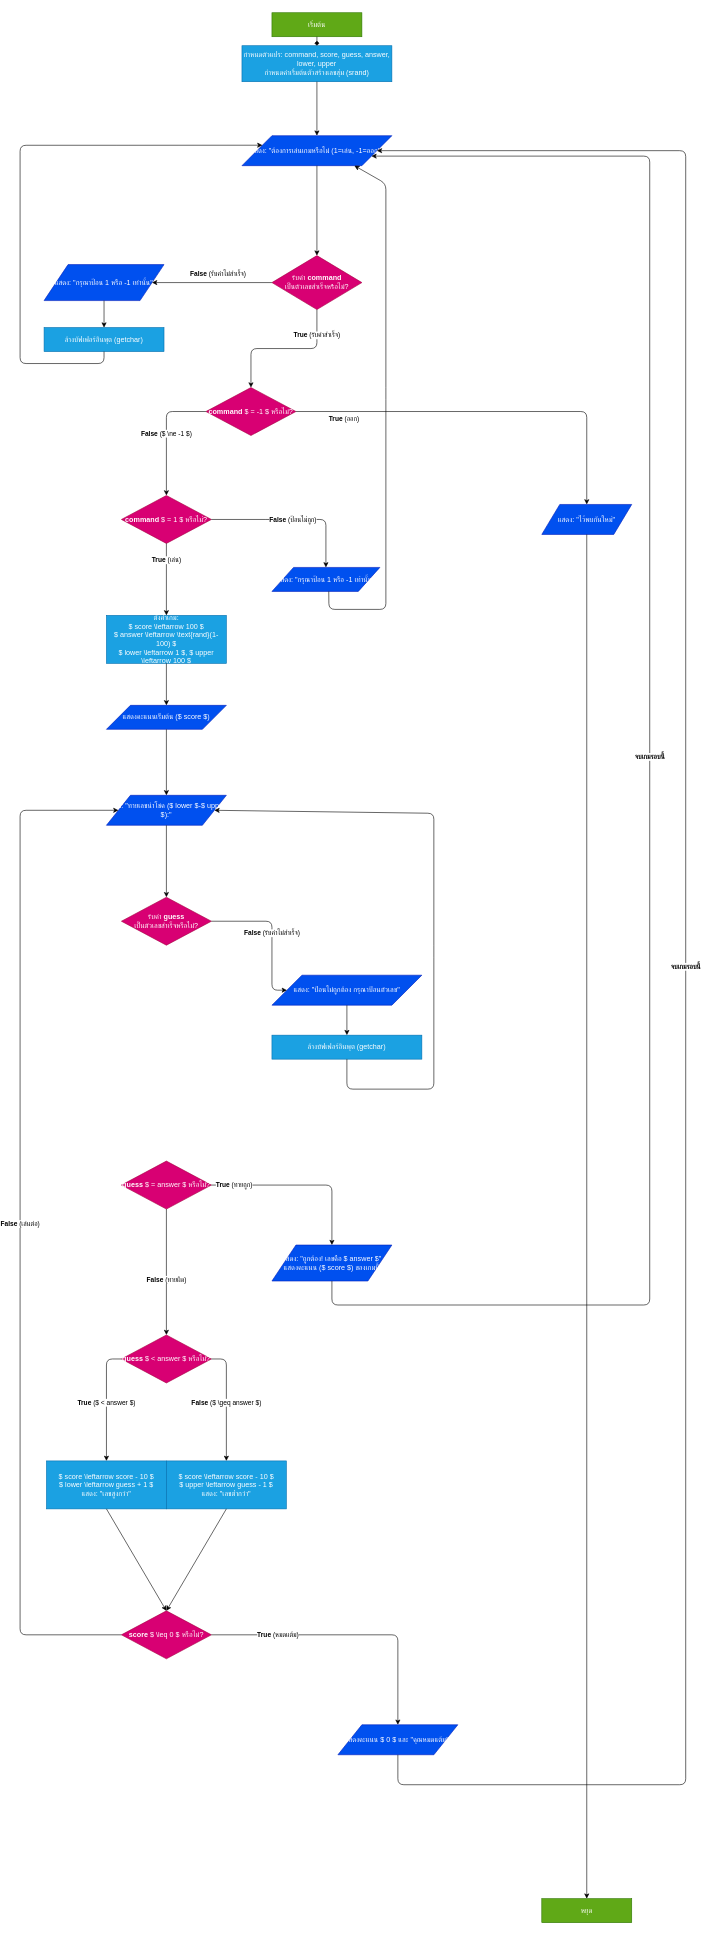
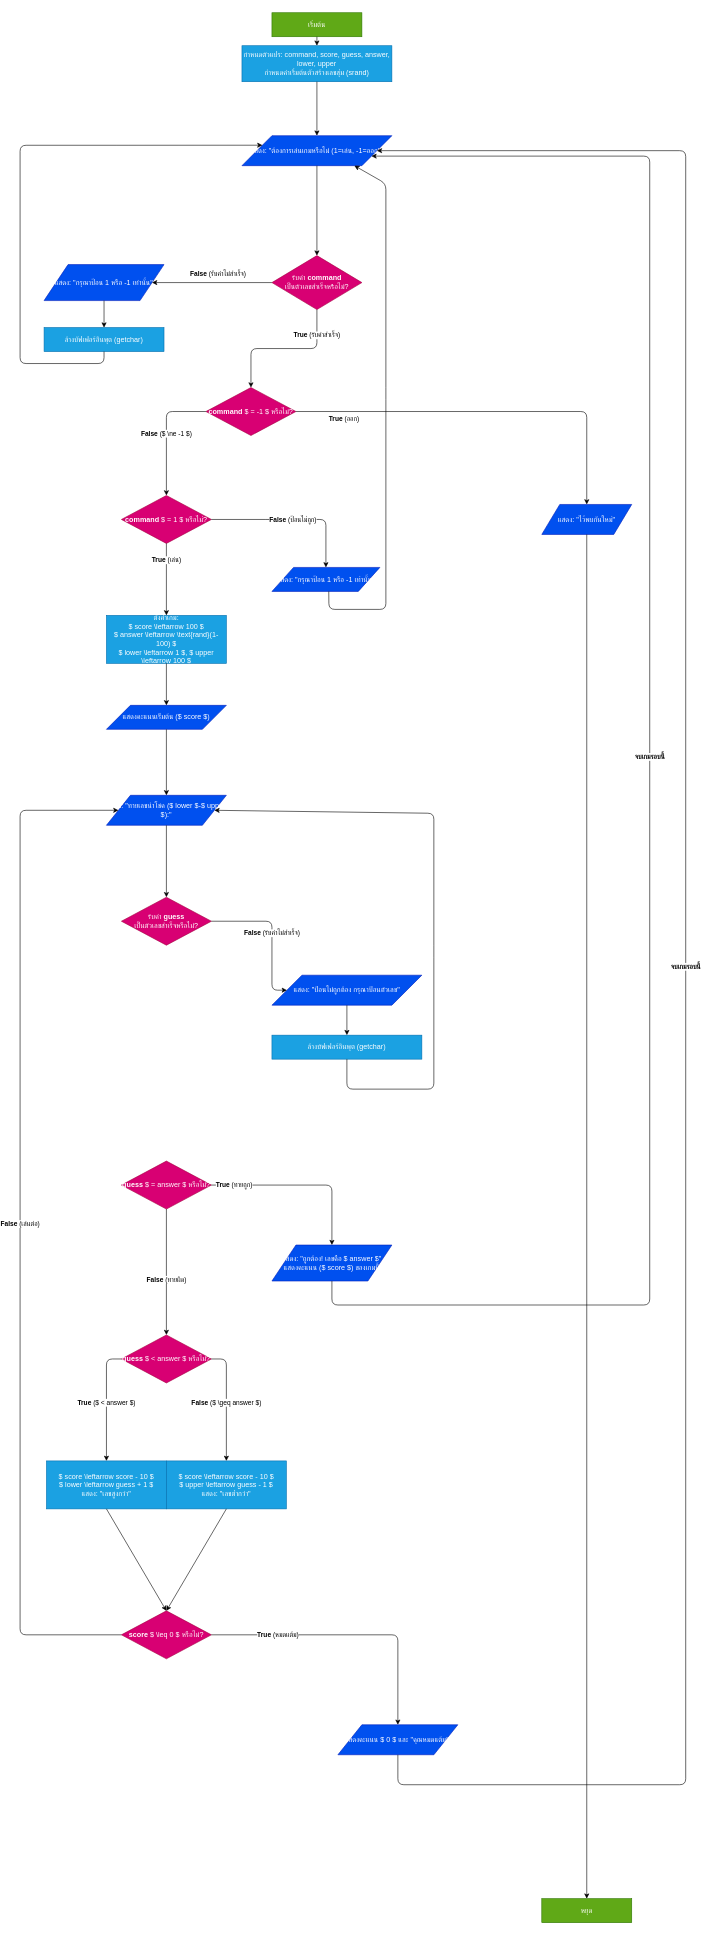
(317, 40) -> (317, 40)
